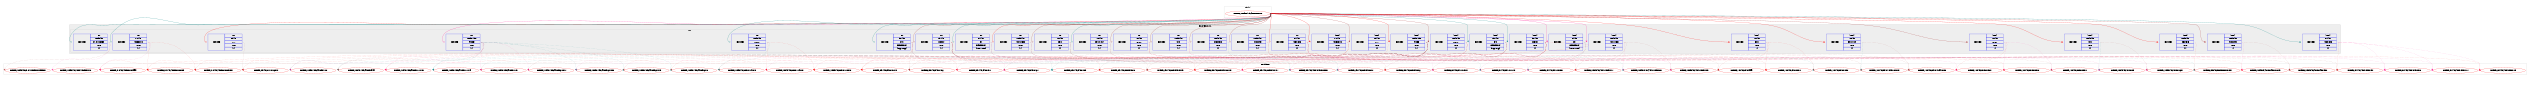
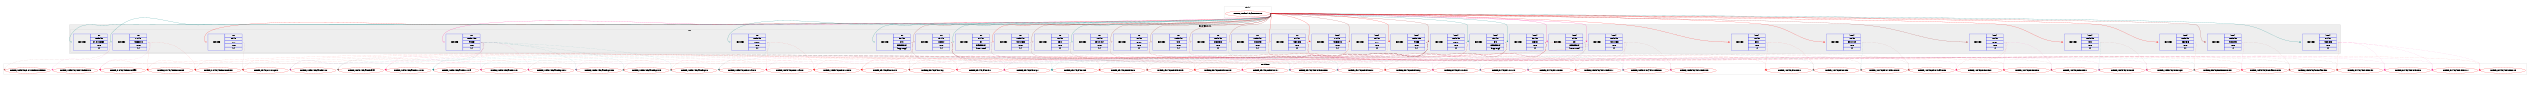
(1741, 70) -> none
(2265, 70) -> (2265, 70)
